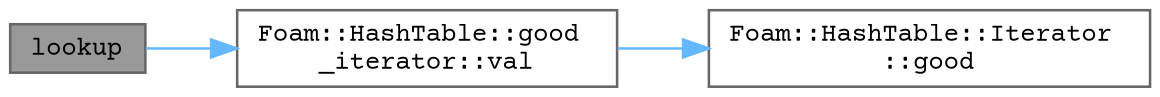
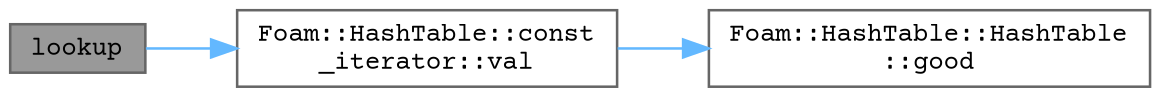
(427, 48) -> (427, 48)
(929, 48) -> (929, 48)
